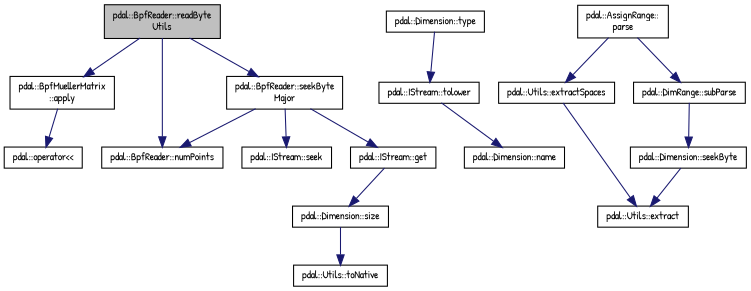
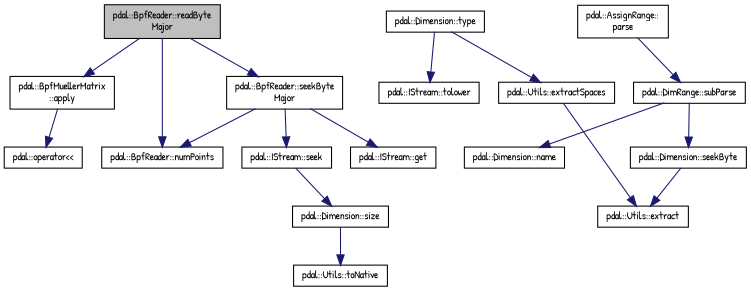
(162, 22) -> (162, 22)
(591, 56) -> (491, 55)
(467, 122) -> (607, 123)
(370, 183) -> (310, 183)
